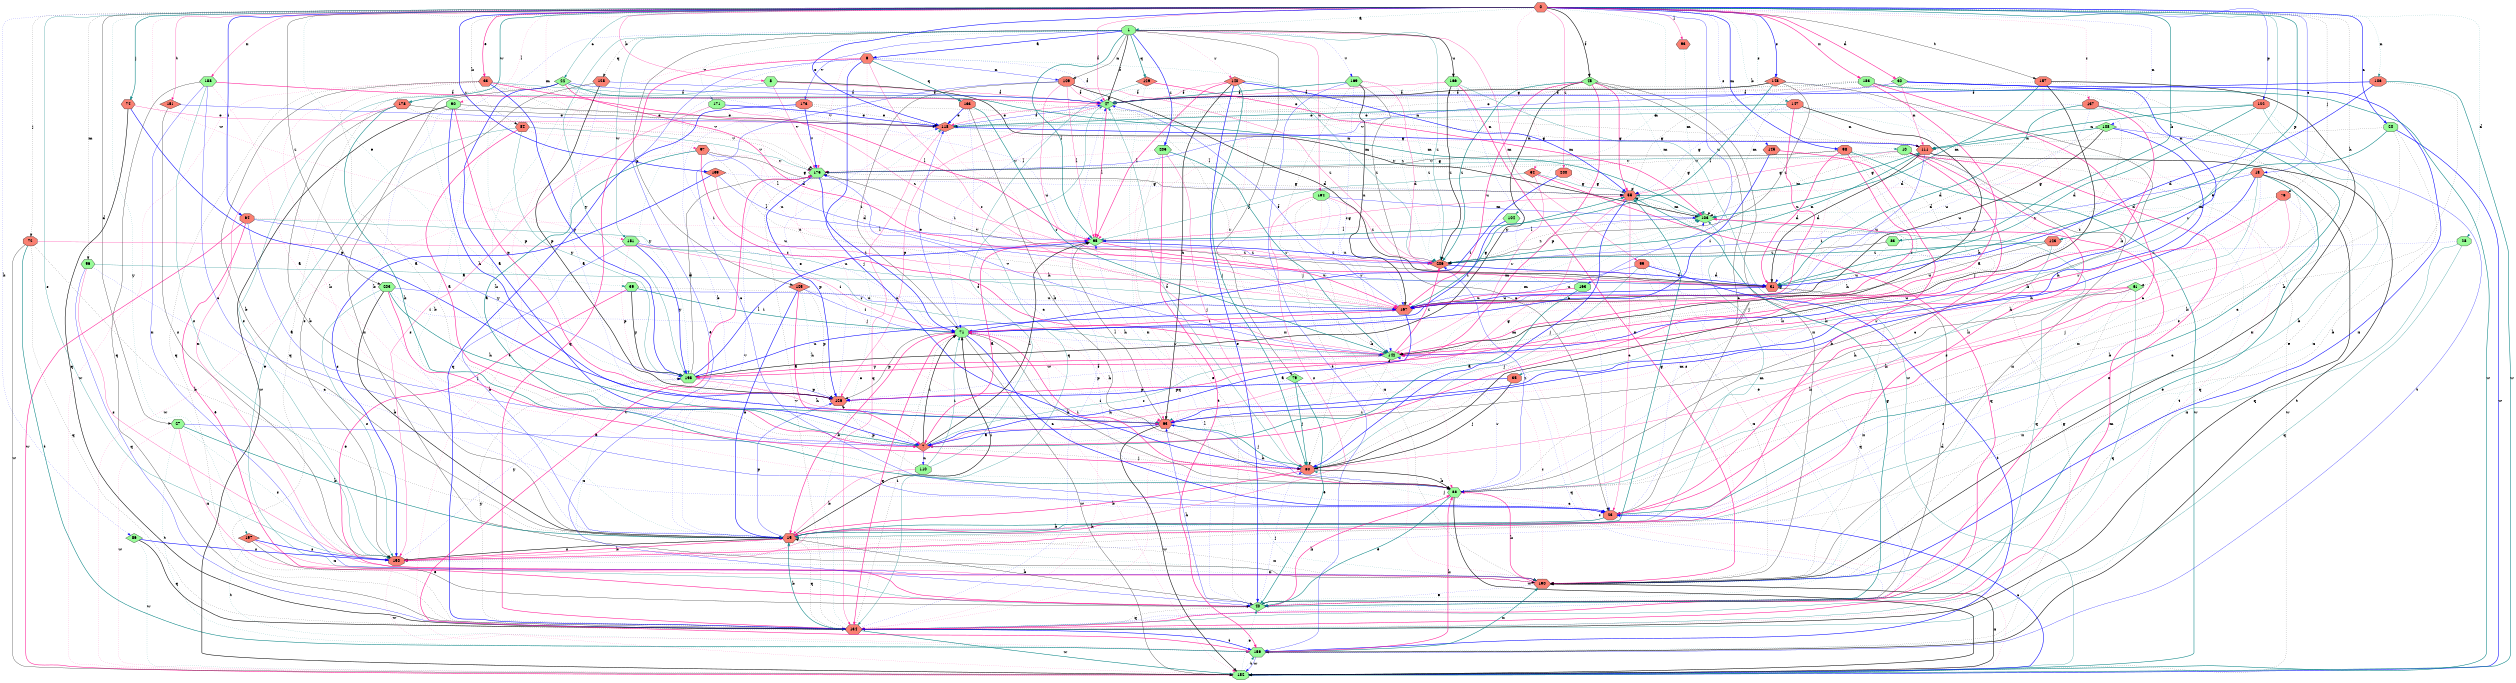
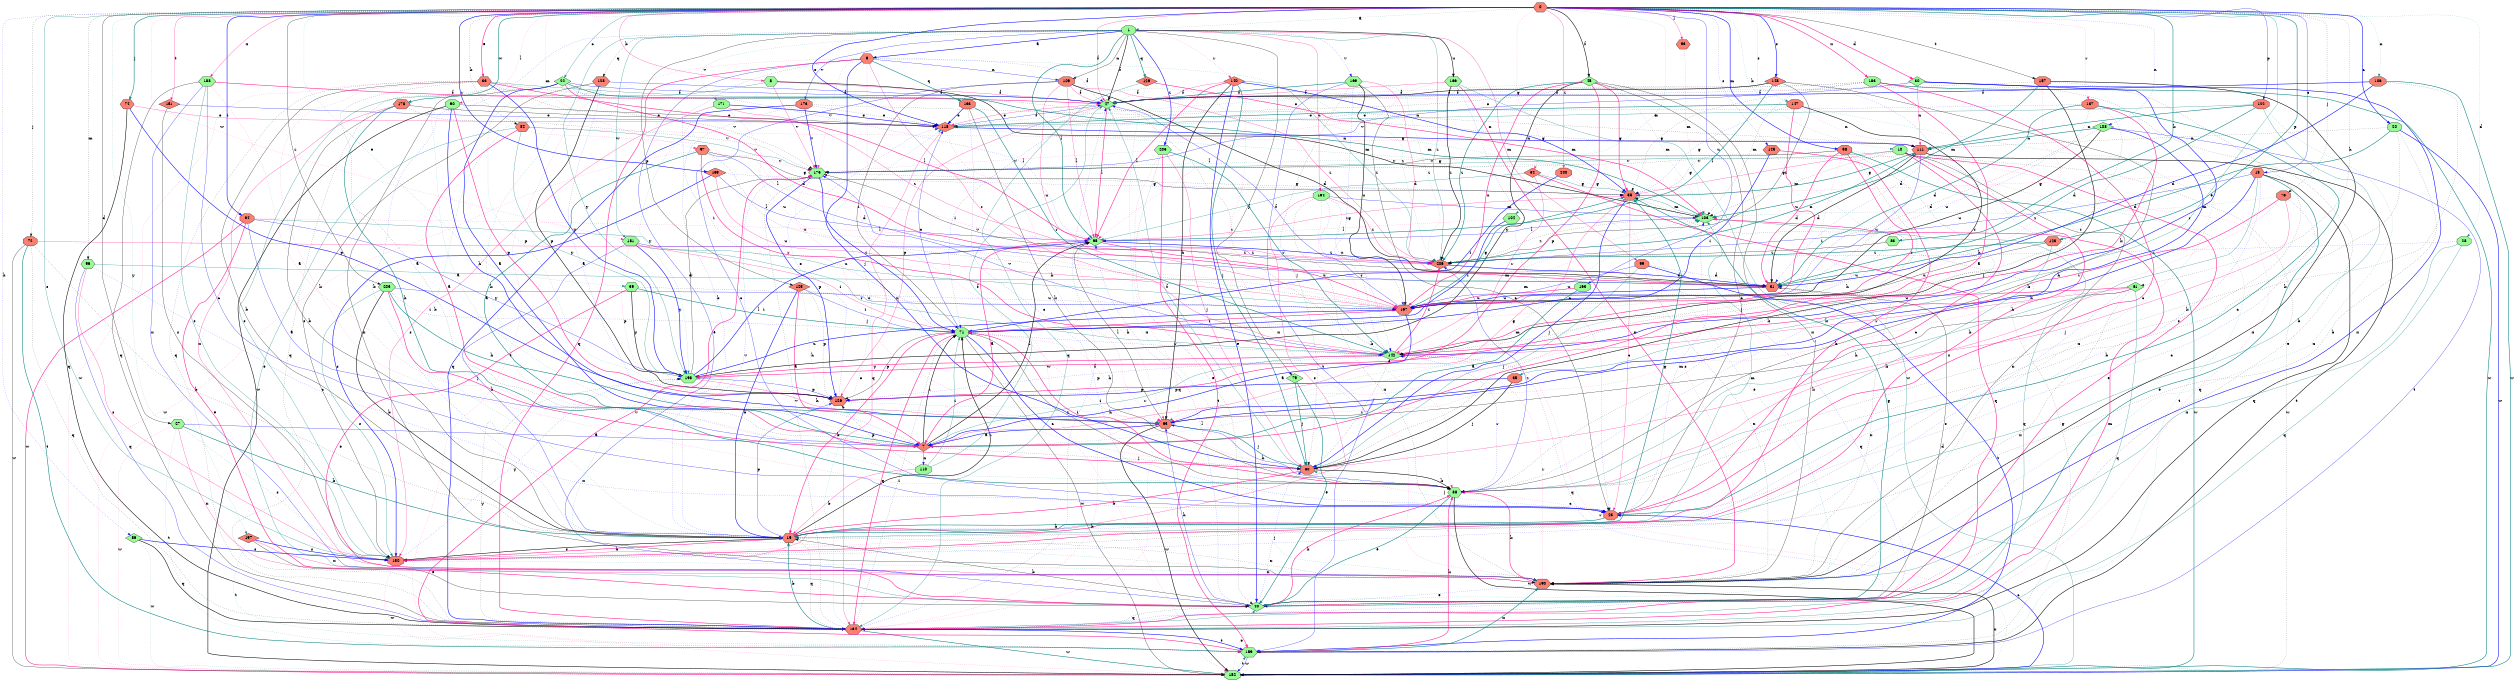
(1068, 413) -> (1068, 413)
